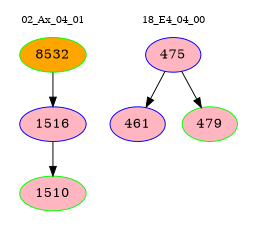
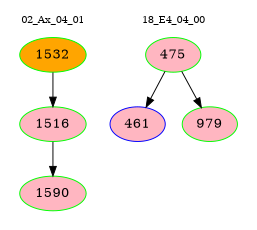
(53, 55) -> (53, 55)
(173, 55) -> (173, 55)
(53, 124) -> (53, 124)
(210, 124) -> (210, 124)
(53, 193) -> (53, 193)
